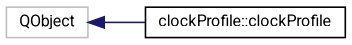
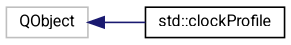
(245, 22) -> (215, 22)
